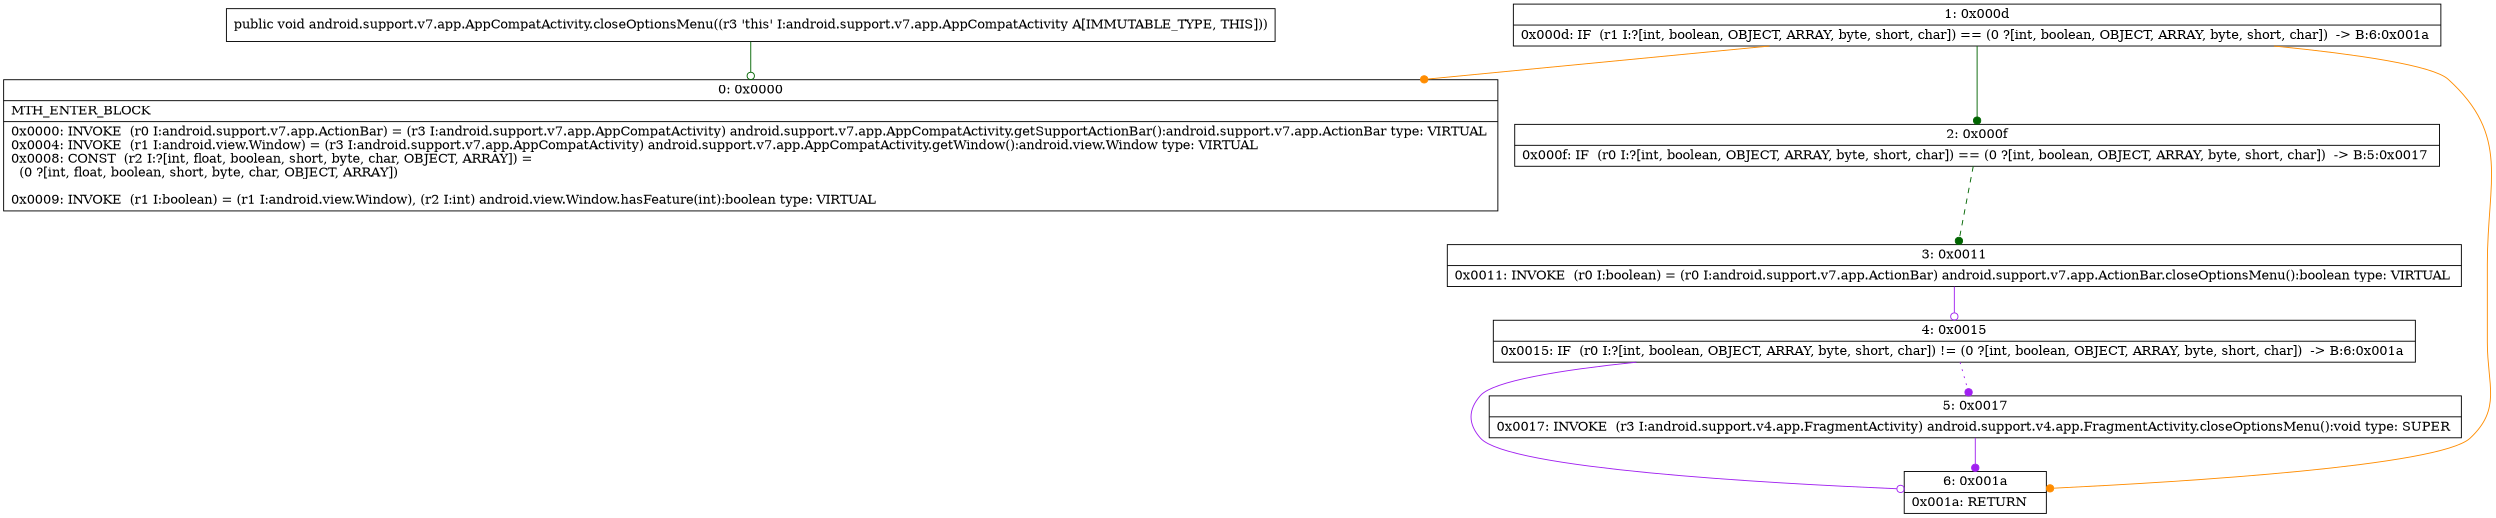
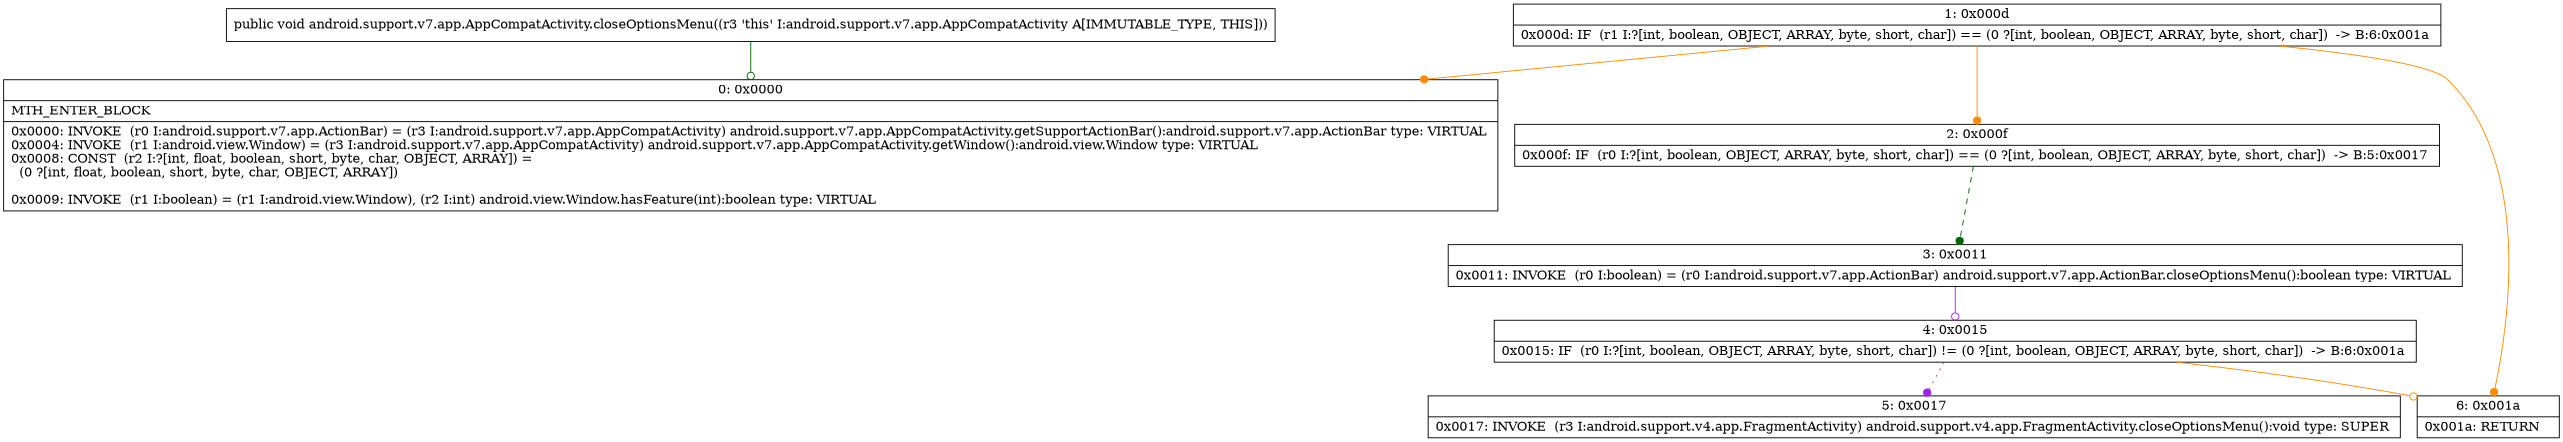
(1977, 81) -> (1977, 81)
(1975, 451) -> none
(1583, 465) -> (2293, 377)
